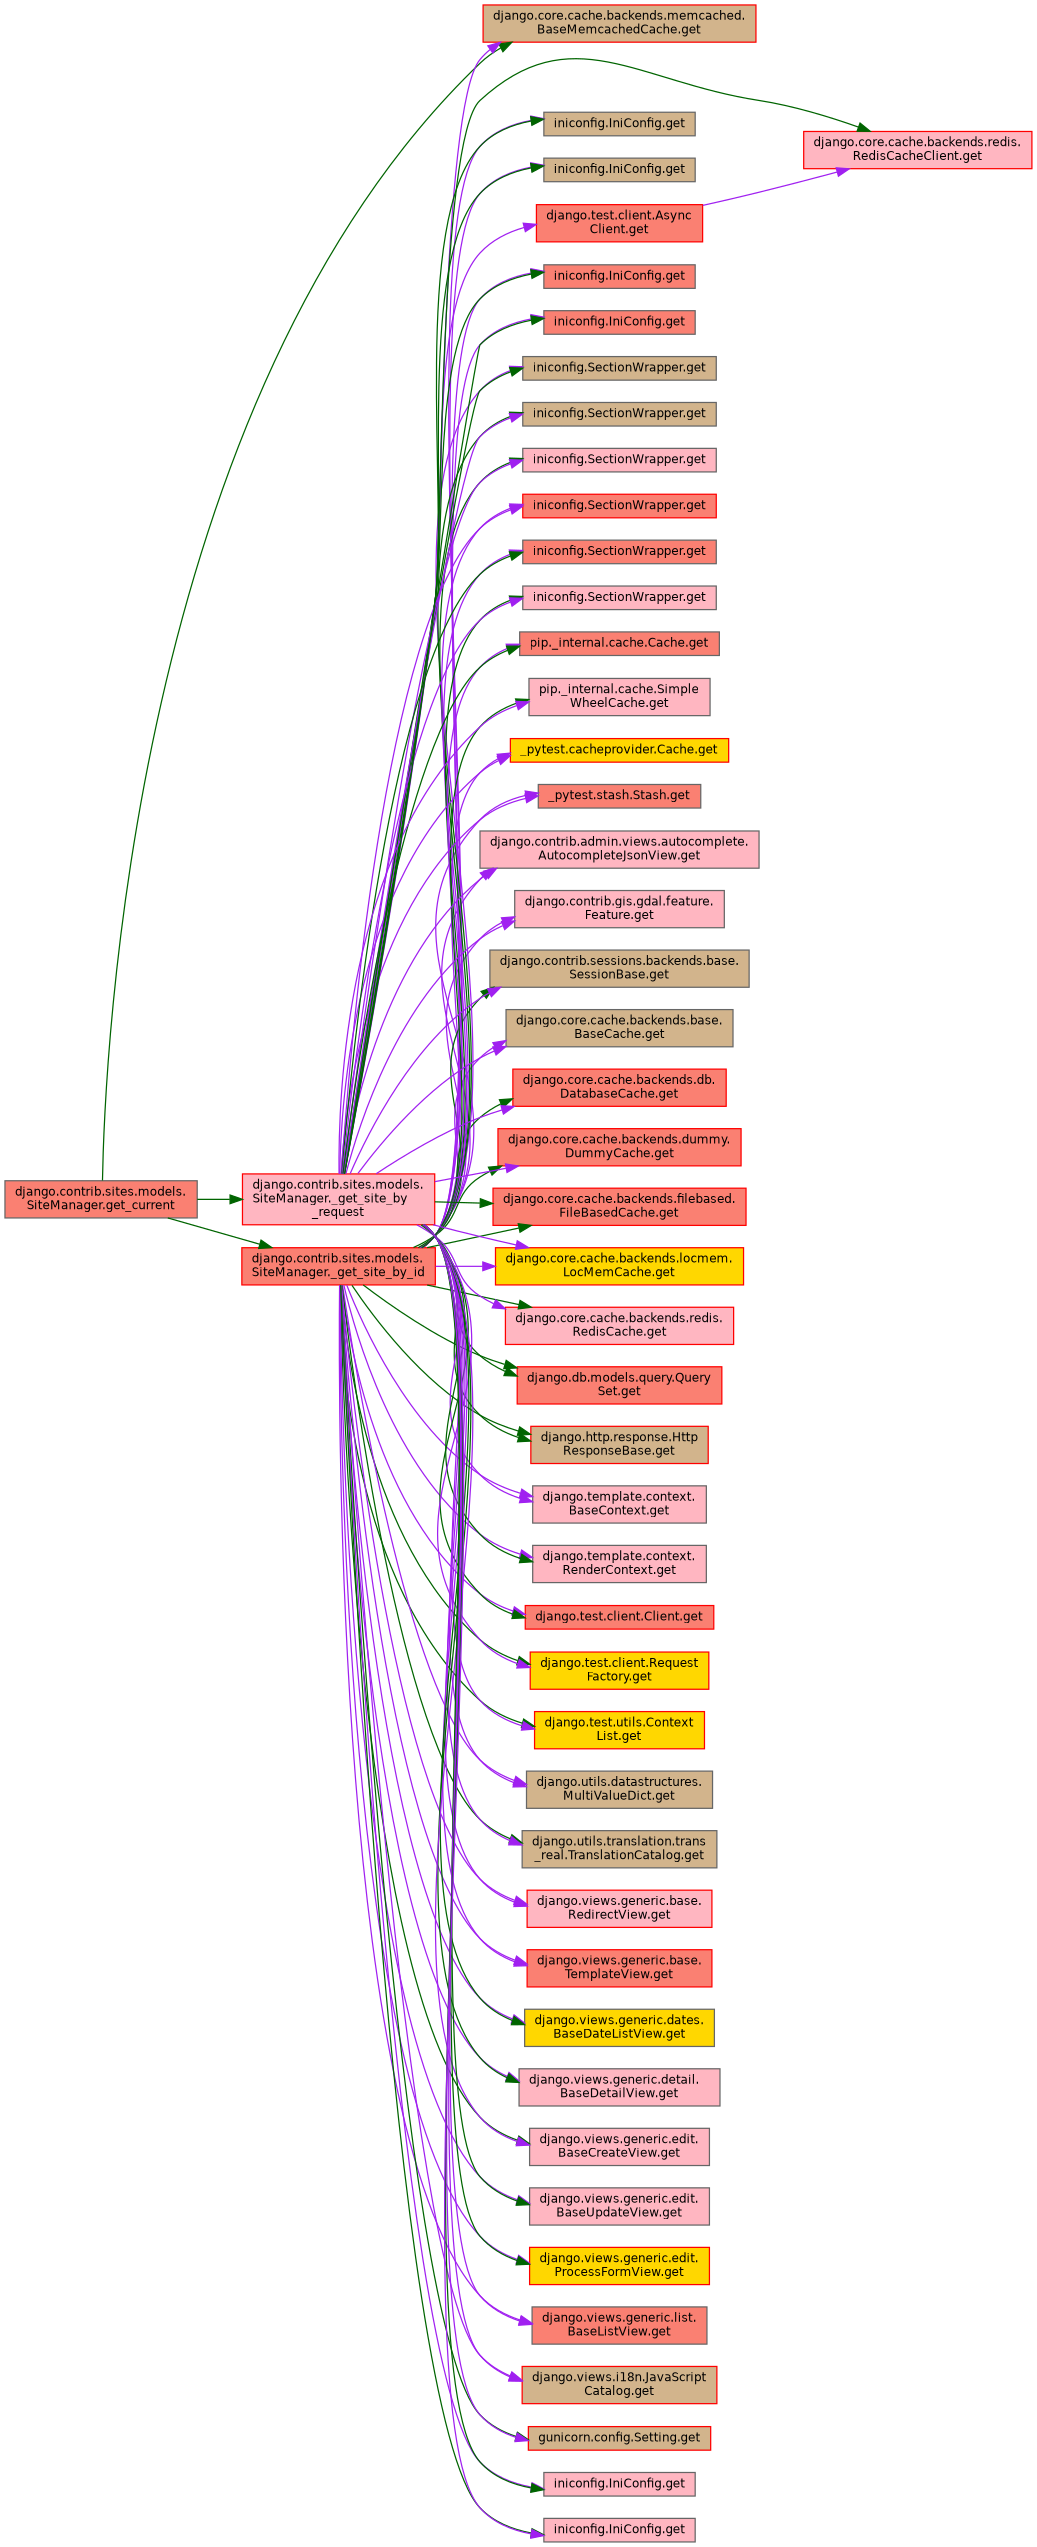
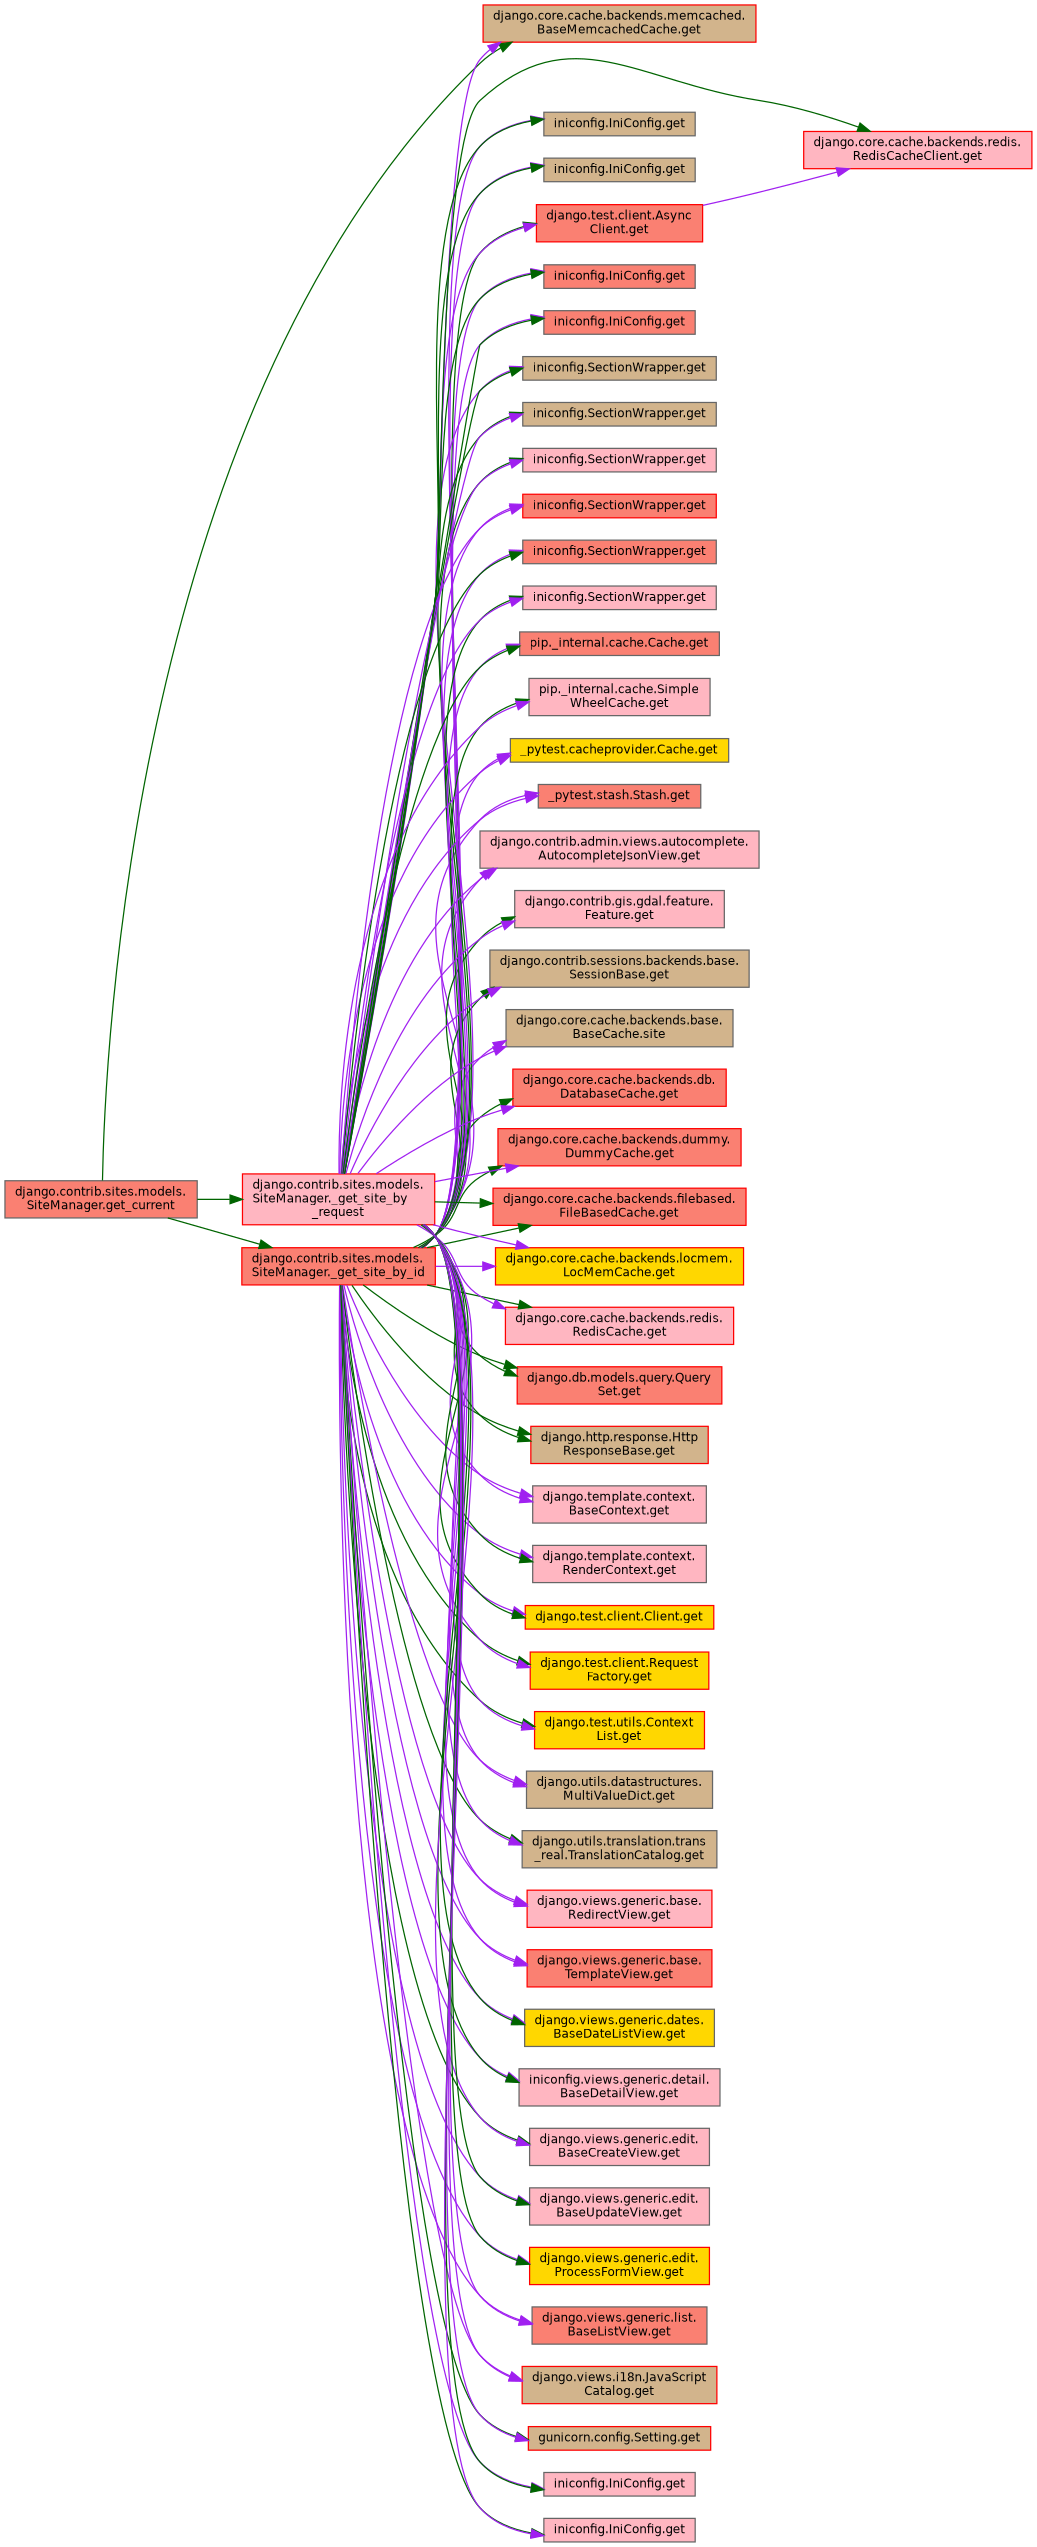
none -> (456, 727)
(620, 750) -> (620, 750)
(620, 1028) -> (620, 1028)
(455, 1082) -> (455, 1082)
(620, 1617) -> (620, 1617)
(620, 2087) -> (620, 2087)
